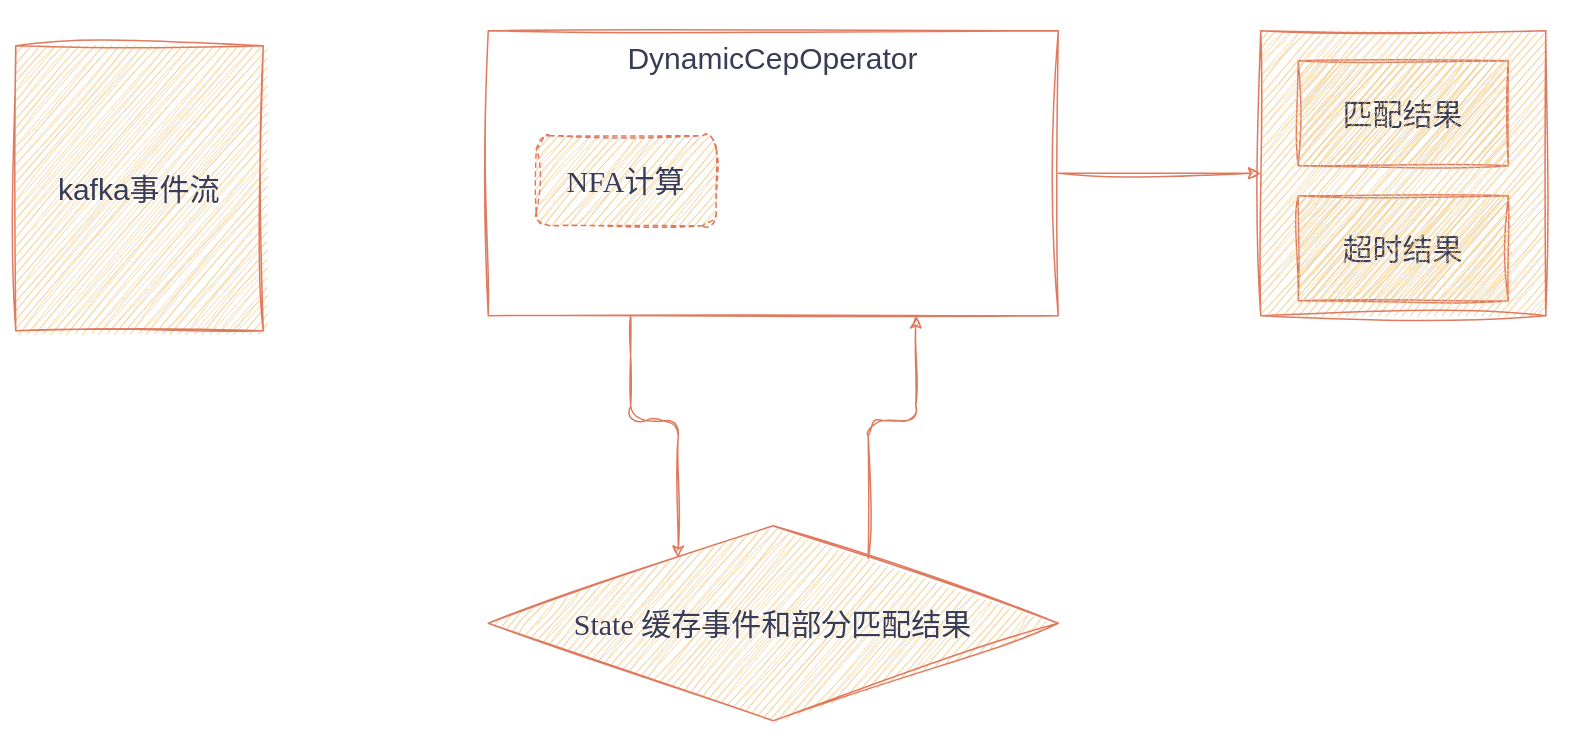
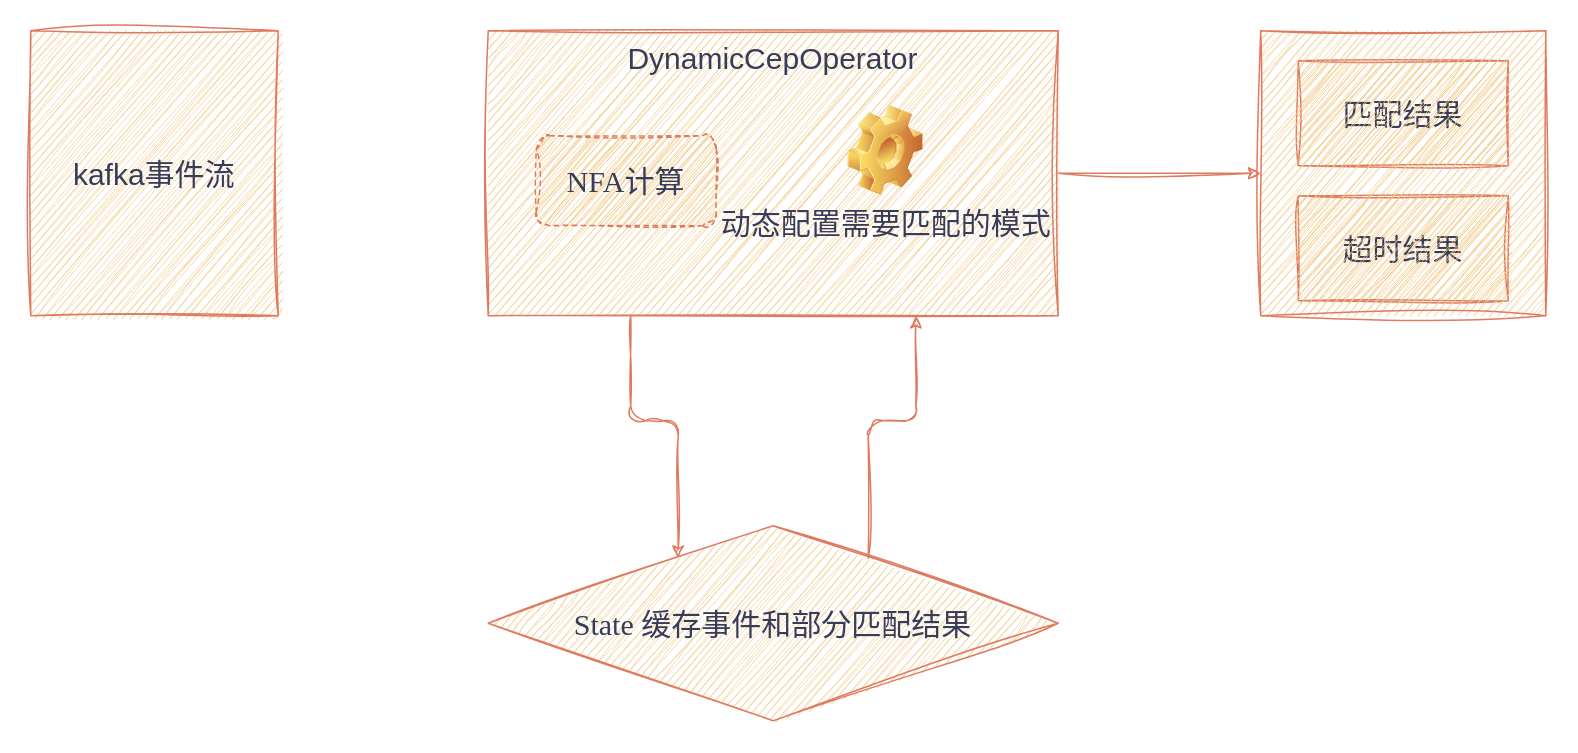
none -> (886, 151)
(773, 173) -> (773, 173)
(140, 188) -> (155, 173)
